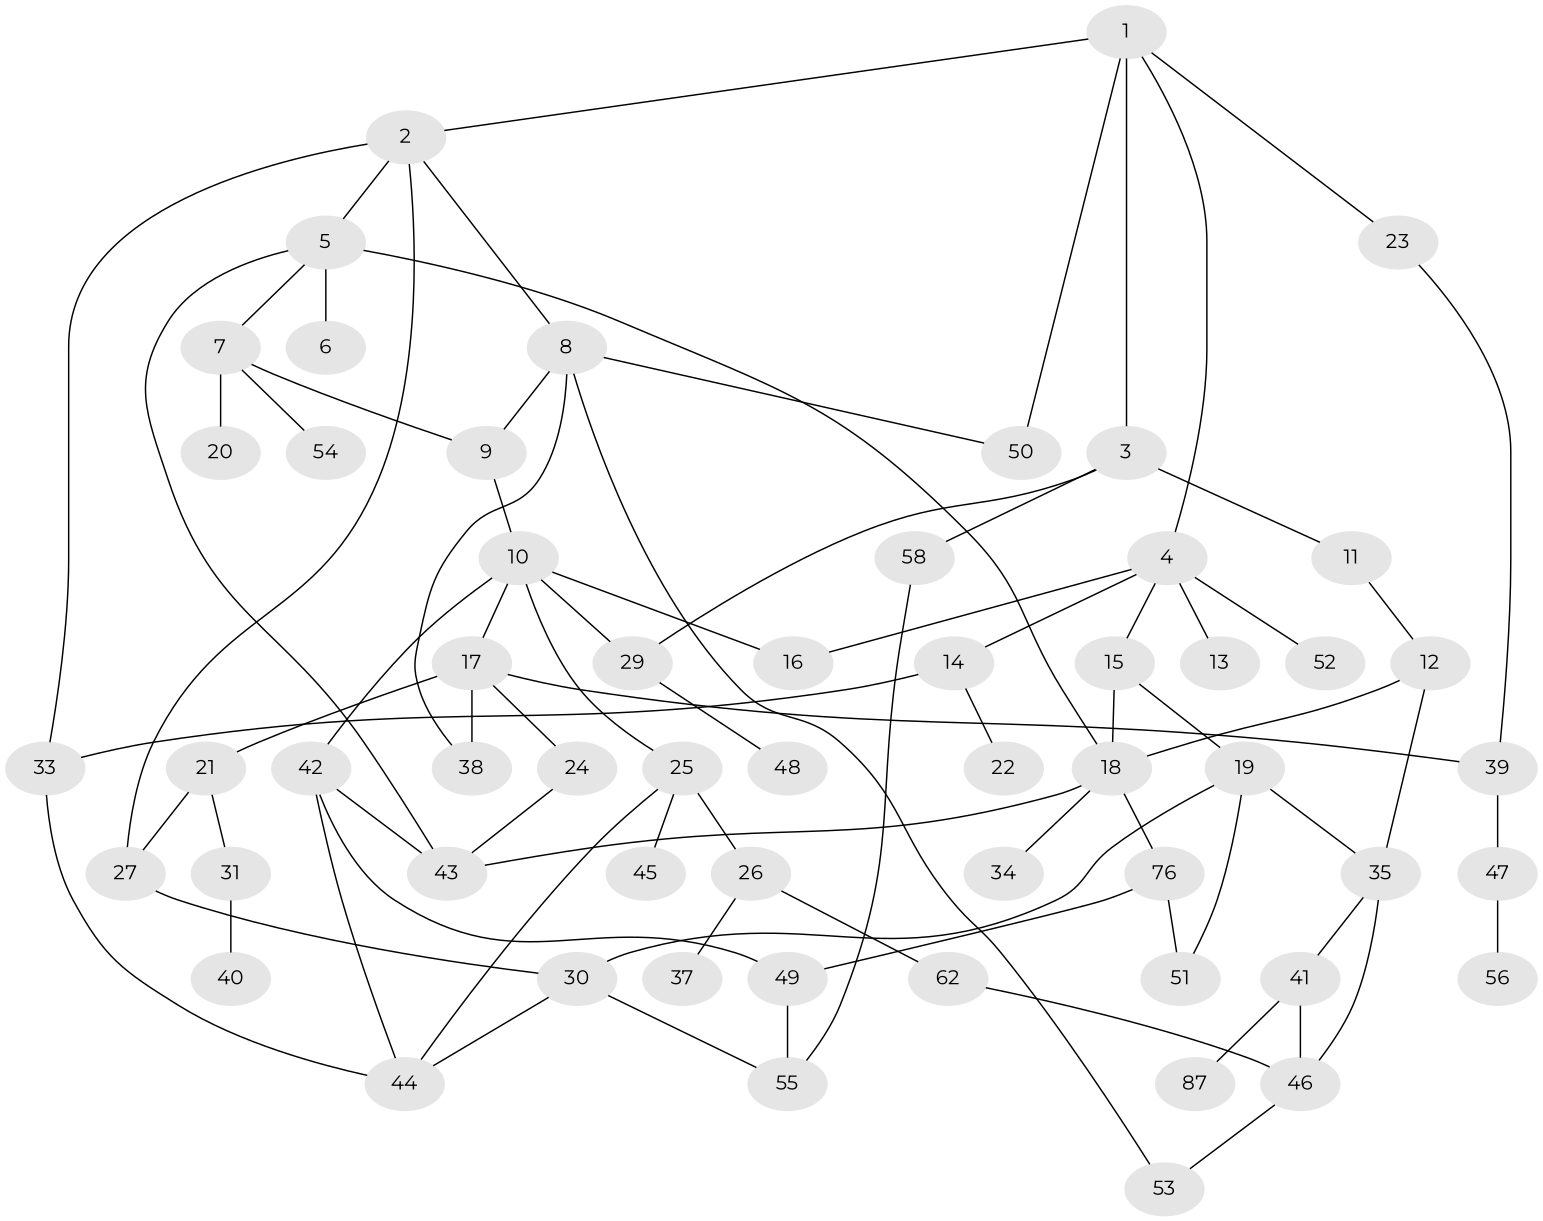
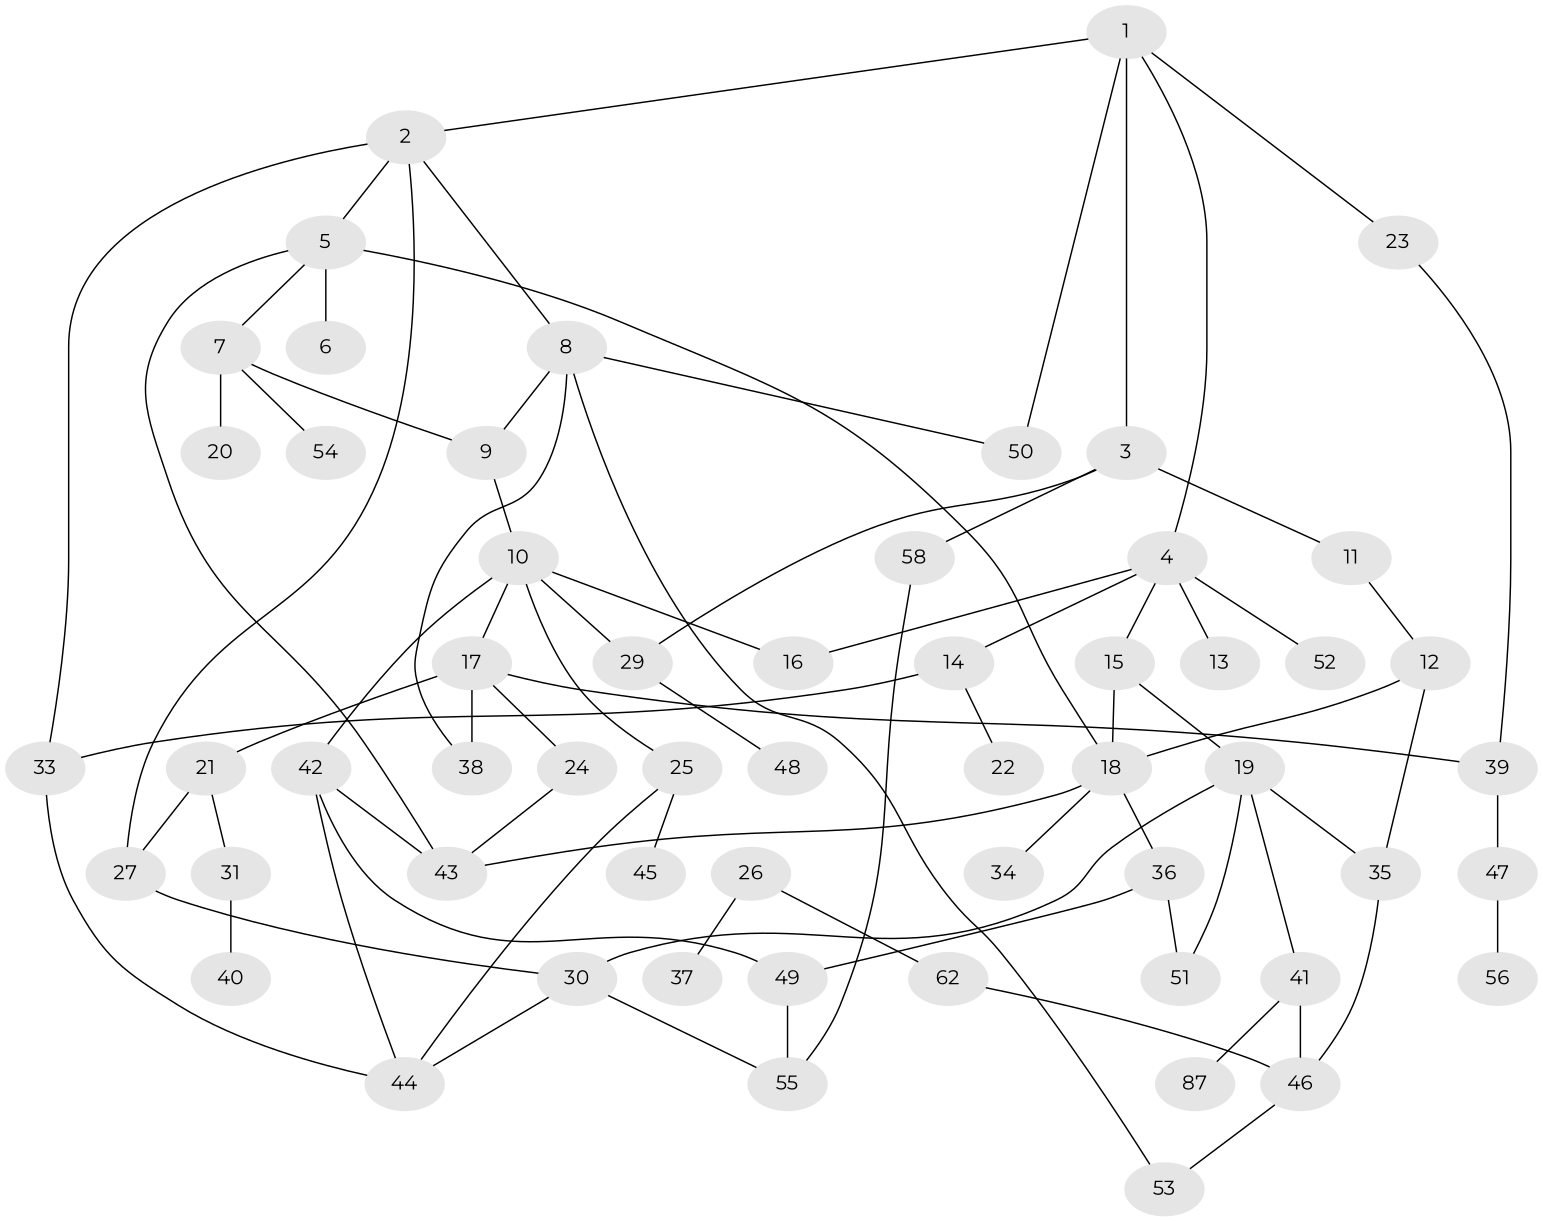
(717, 821) -> none
(1165, 874) -> (1165, 874)
(1341, 926) -> (1273, 874)
